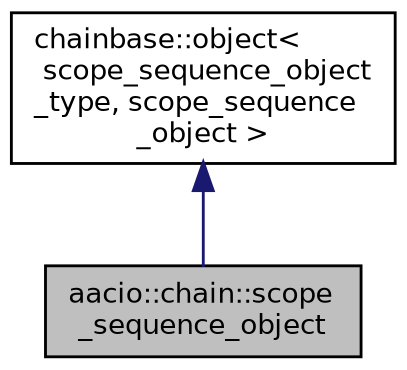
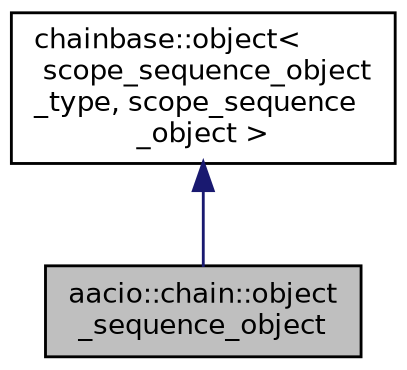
(203, 311) -> (203, 311)
